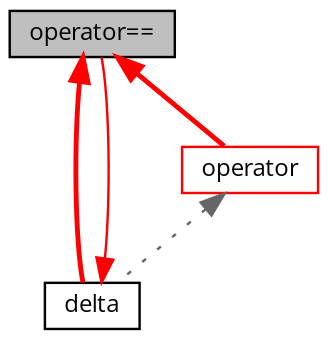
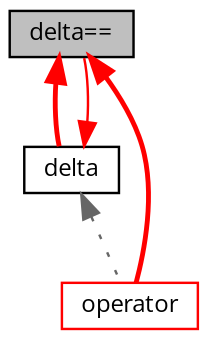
(92, 34) -> (72, 34)
(162, 246) -> (106, 250)
